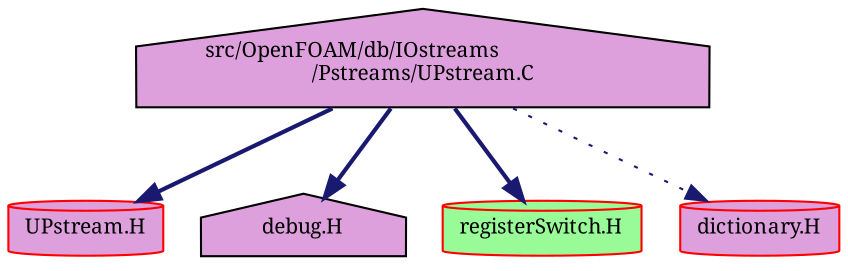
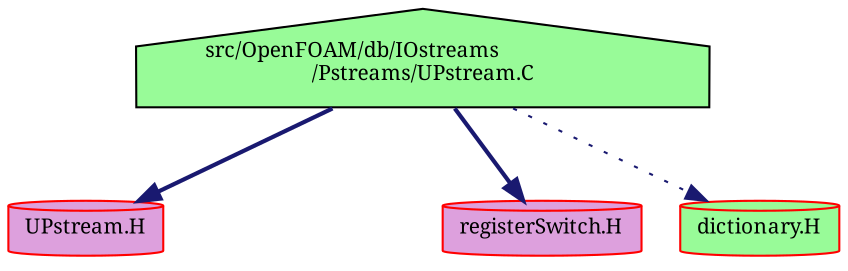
(423, 63) -> (423, 63)
(303, 228) -> none
(542, 228) -> (542, 228)
(760, 228) -> (760, 228)
